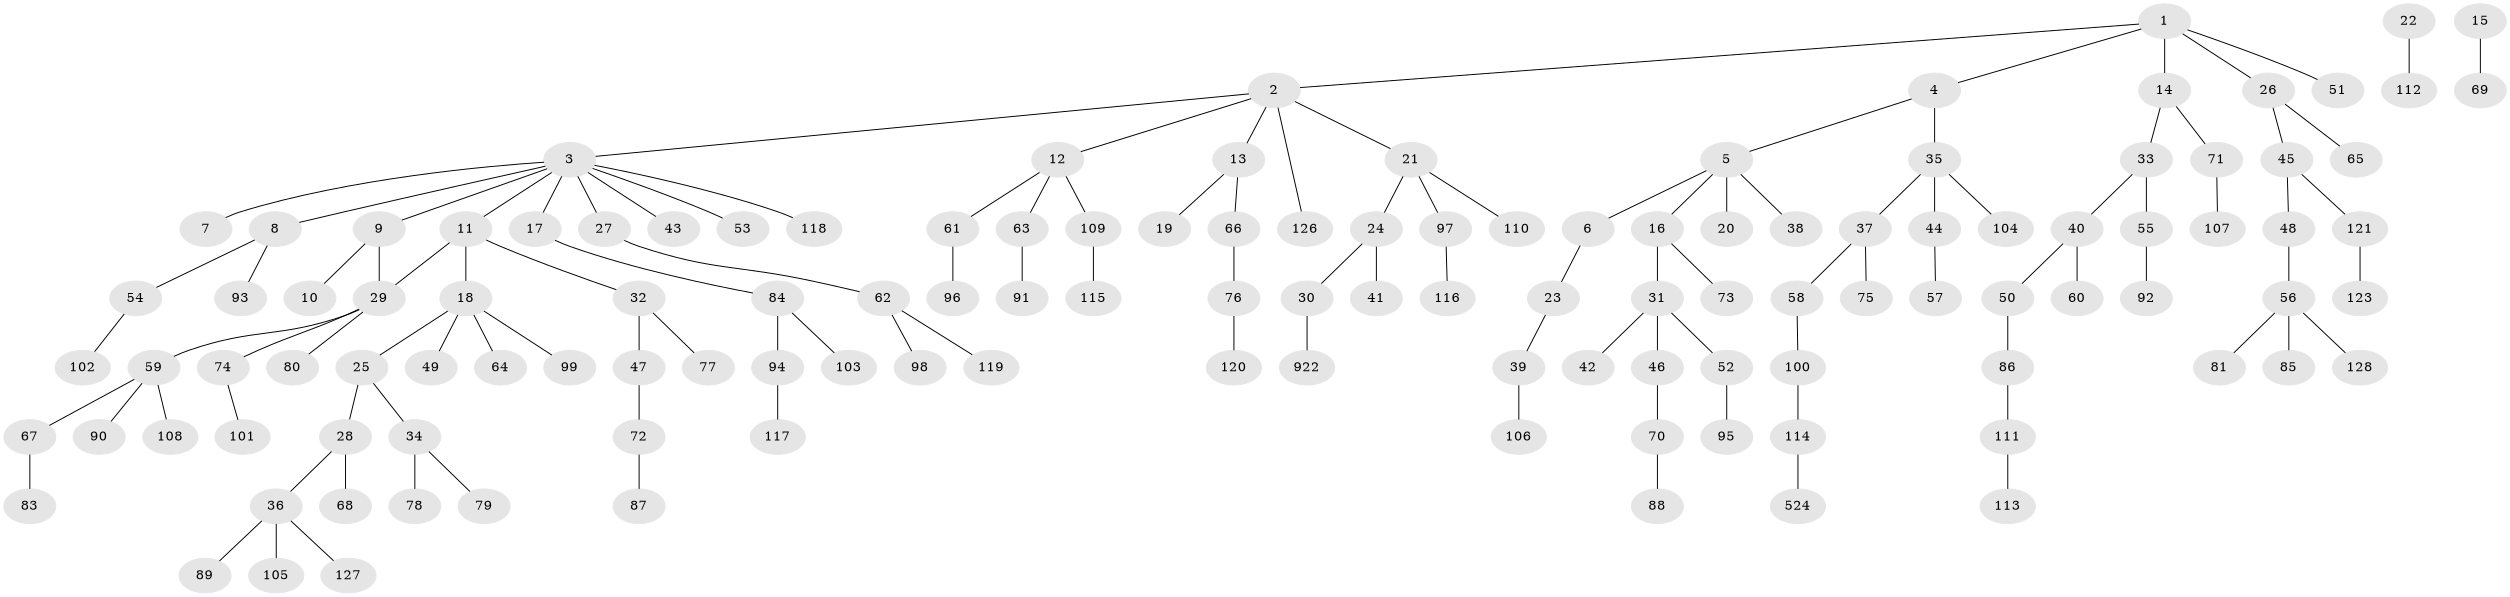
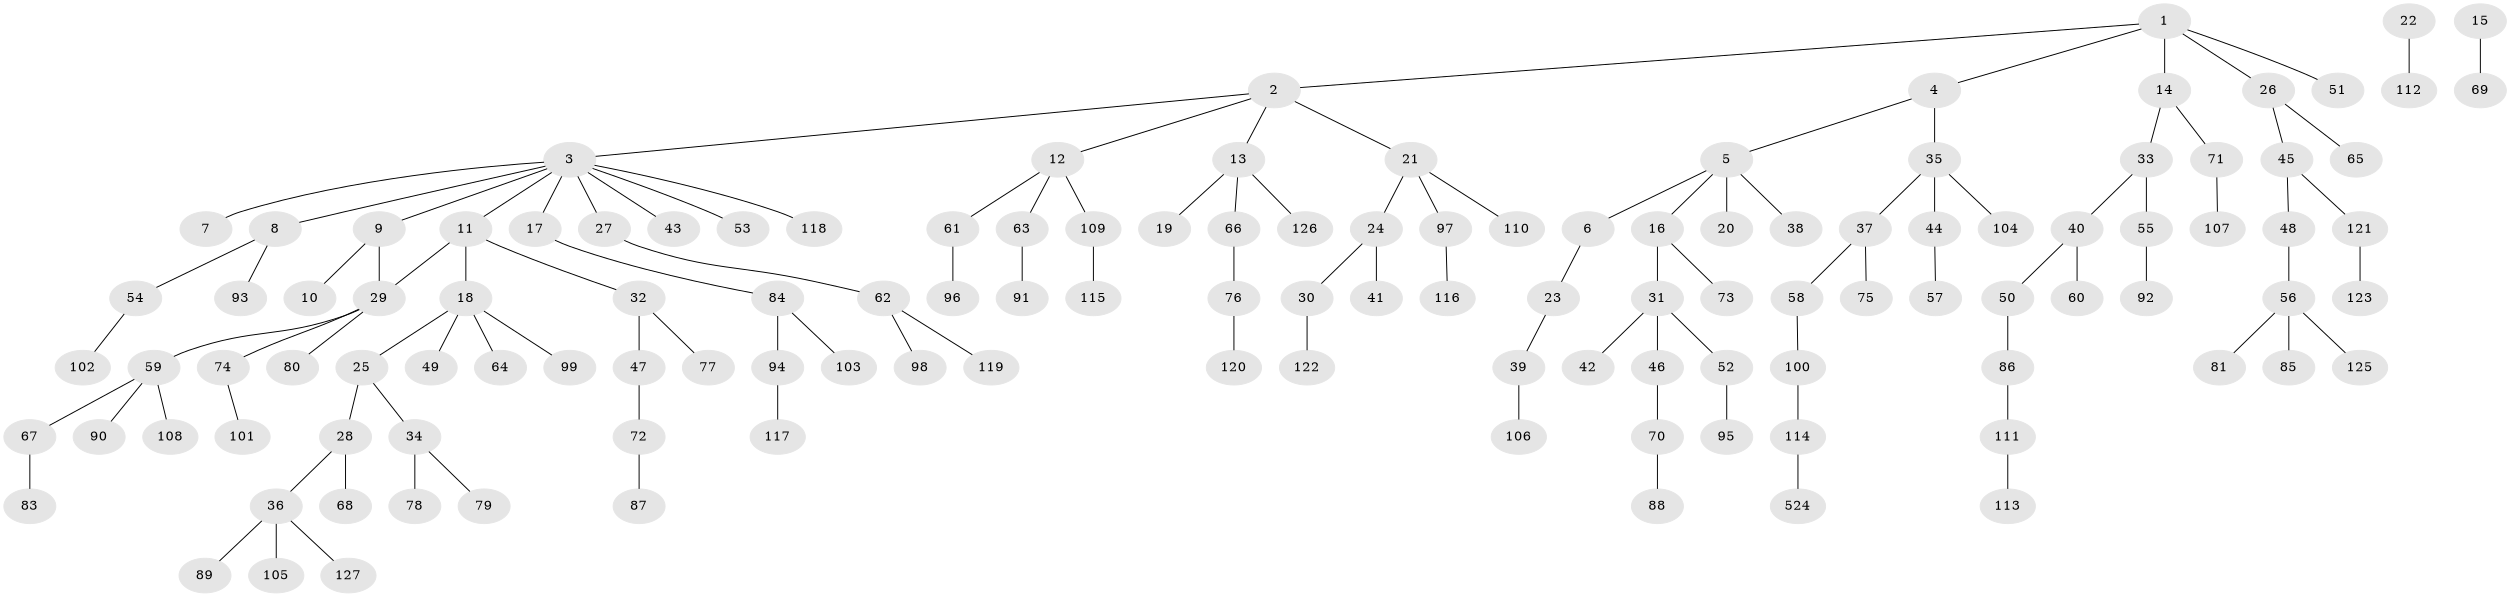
(1290, 160) -> (1272, 194)
(1307, 368) -> (1307, 368)
(2360, 368) -> (2360, 368)
